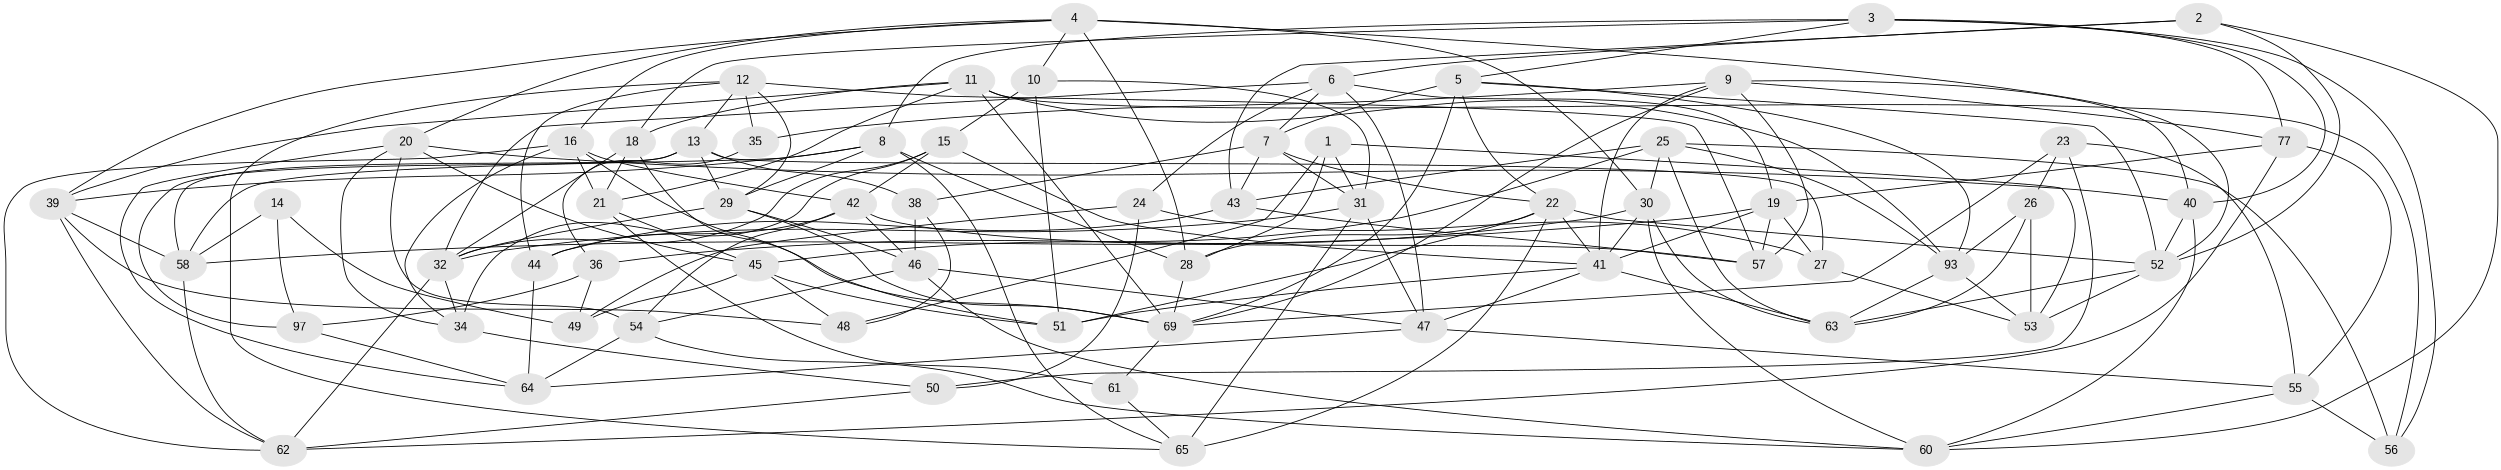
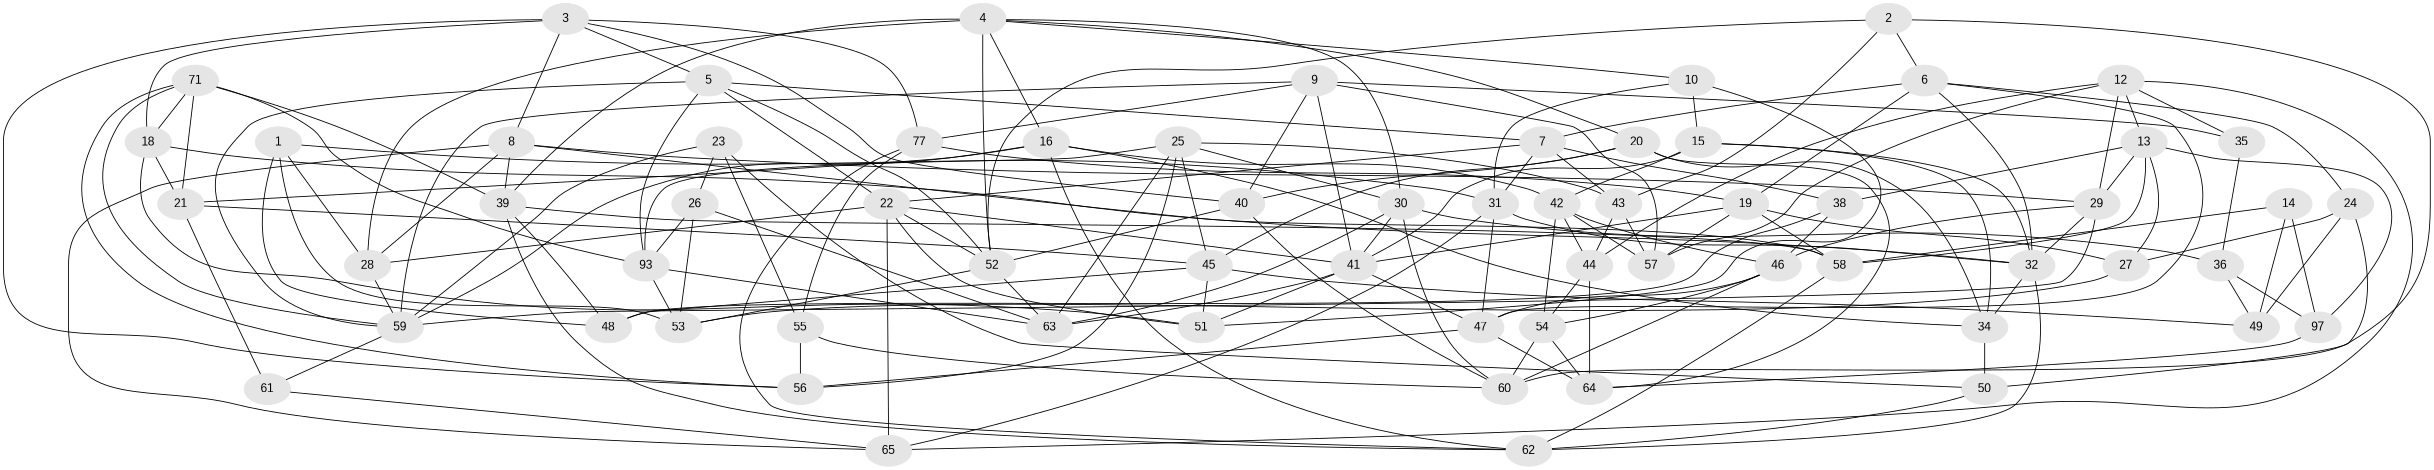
(972, 81) -> (195, 81)
(500, 304) -> (1571, 290)
(1171, 327) -> (400, 327)
(1839, 357) -> (1141, 358)
